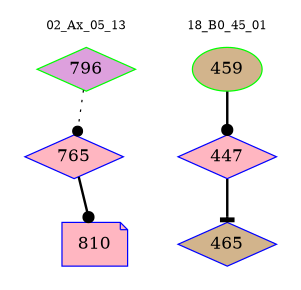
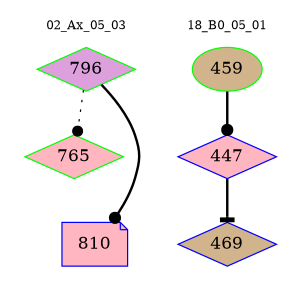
(86, 26) -> (86, 26)
(227, 26) -> (227, 26)
(74, 157) -> (74, 157)
(83, 195) -> (138, 146)
(227, 244) -> (227, 244)
